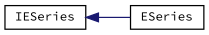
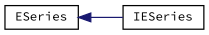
(114, 17) -> (107, 17)
